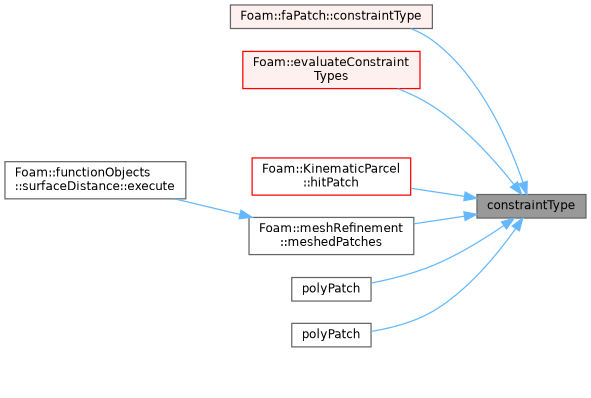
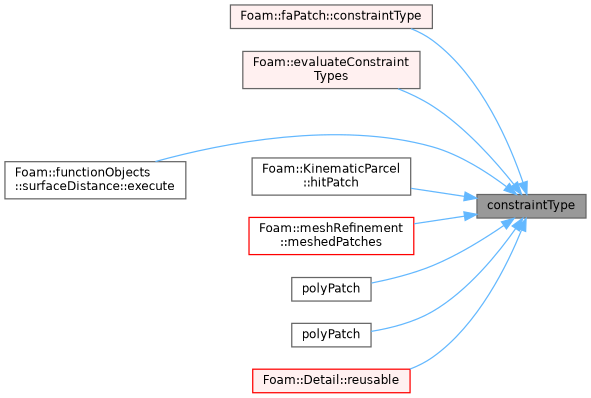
(331, 70) -> (331, 70)
(331, 177) -> (331, 177)
(207, 207) -> (335, 135)
(331, 236) -> (331, 236)
none -> (331, 381)
